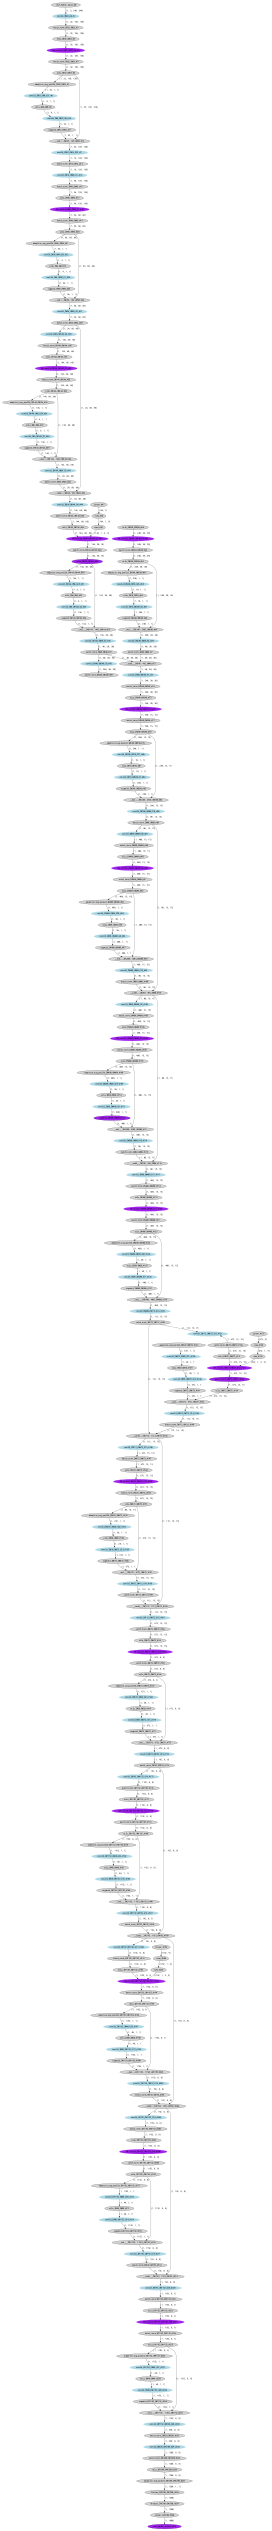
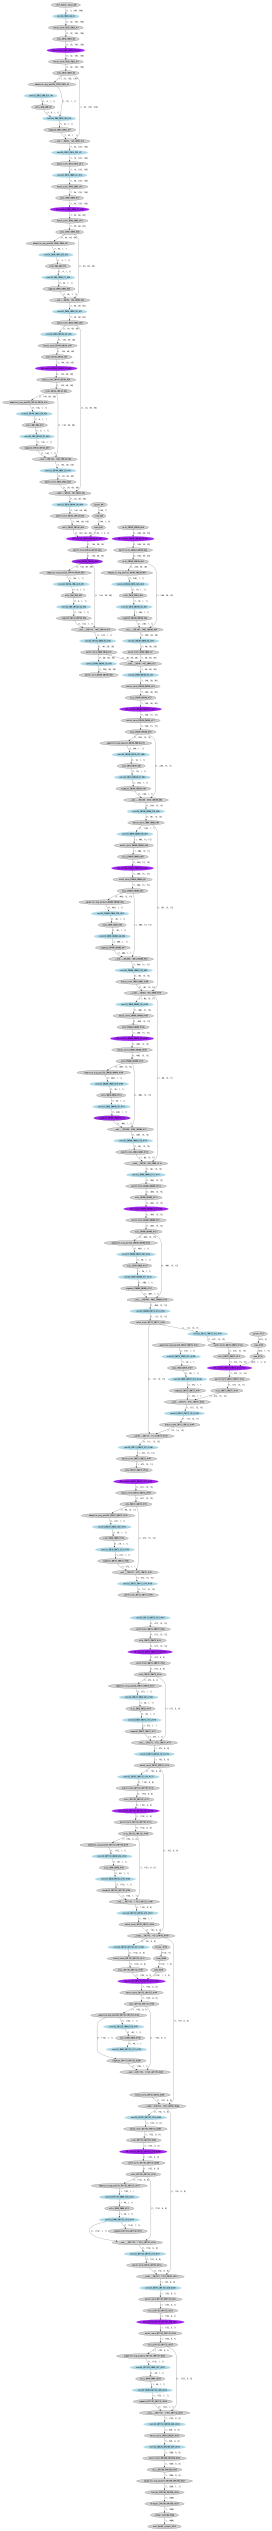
(45, 89) -> (62, 100)
(105, 635) -> (105, 635)
(147, 829) -> (147, 829)
(225, 1339) -> (209, 1341)
(230, 1379) -> (230, 1379)
(136, 1475) -> none
(150, 1606) -> none
(146, 1919) -> (146, 1919)
(126, 2054) -> (97, 2042)
(148, 2084) -> none
(132, 2236) -> (92, 2235)
(165, 2527) -> (165, 2527)
